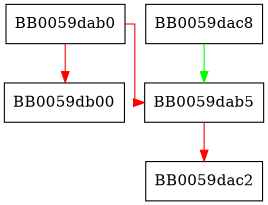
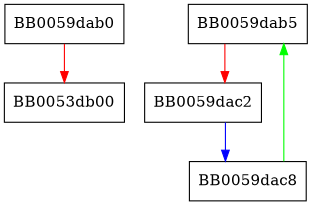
(135, 59) -> none
(64, 103) -> (64, 103)
none -> (225, 136)
